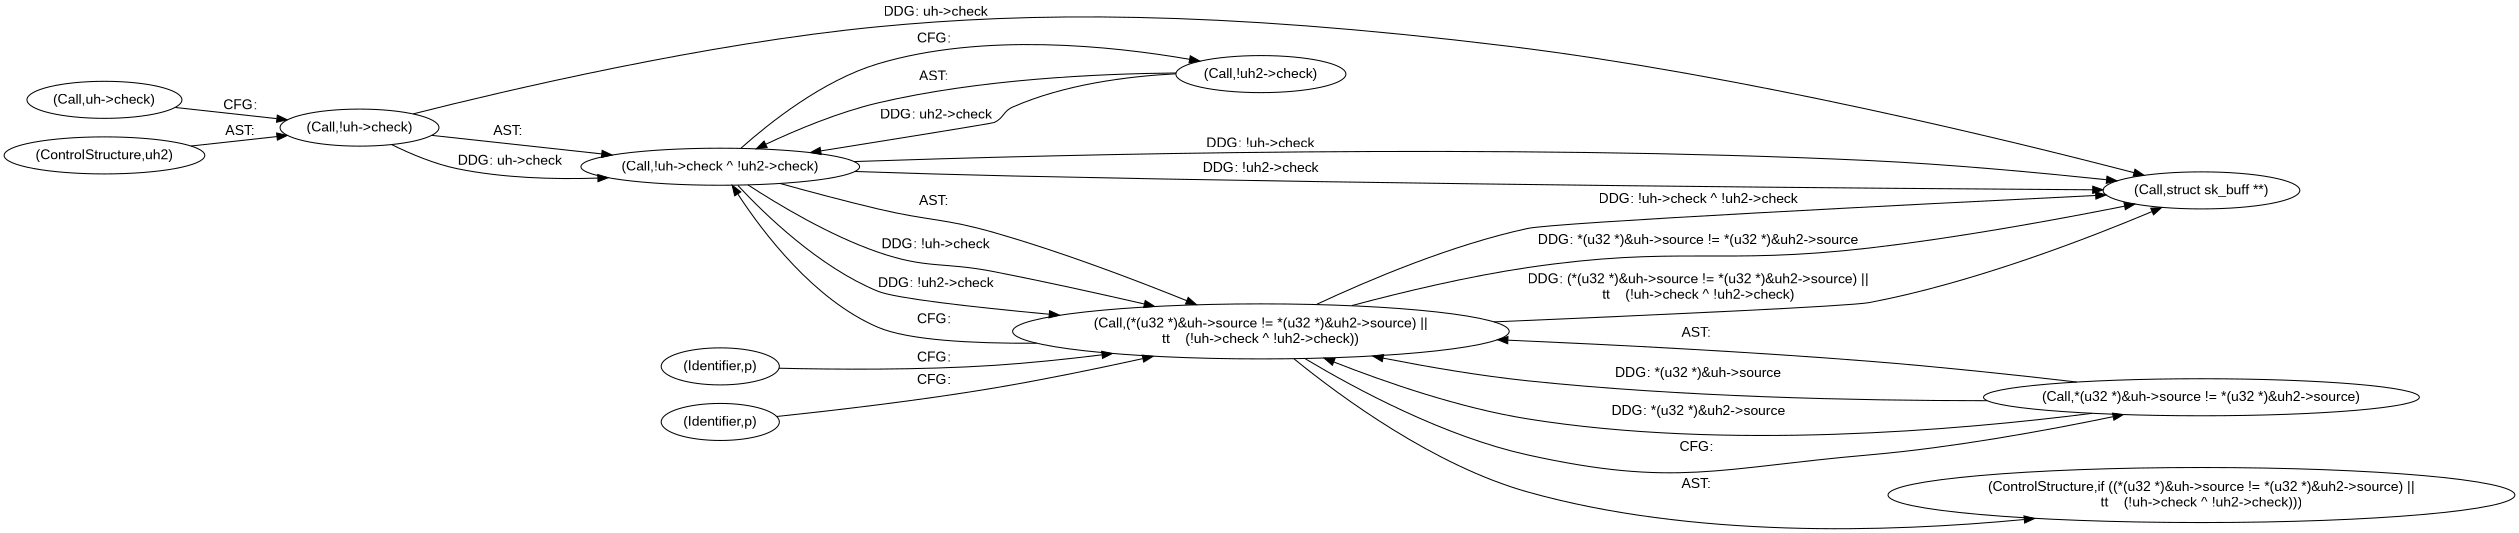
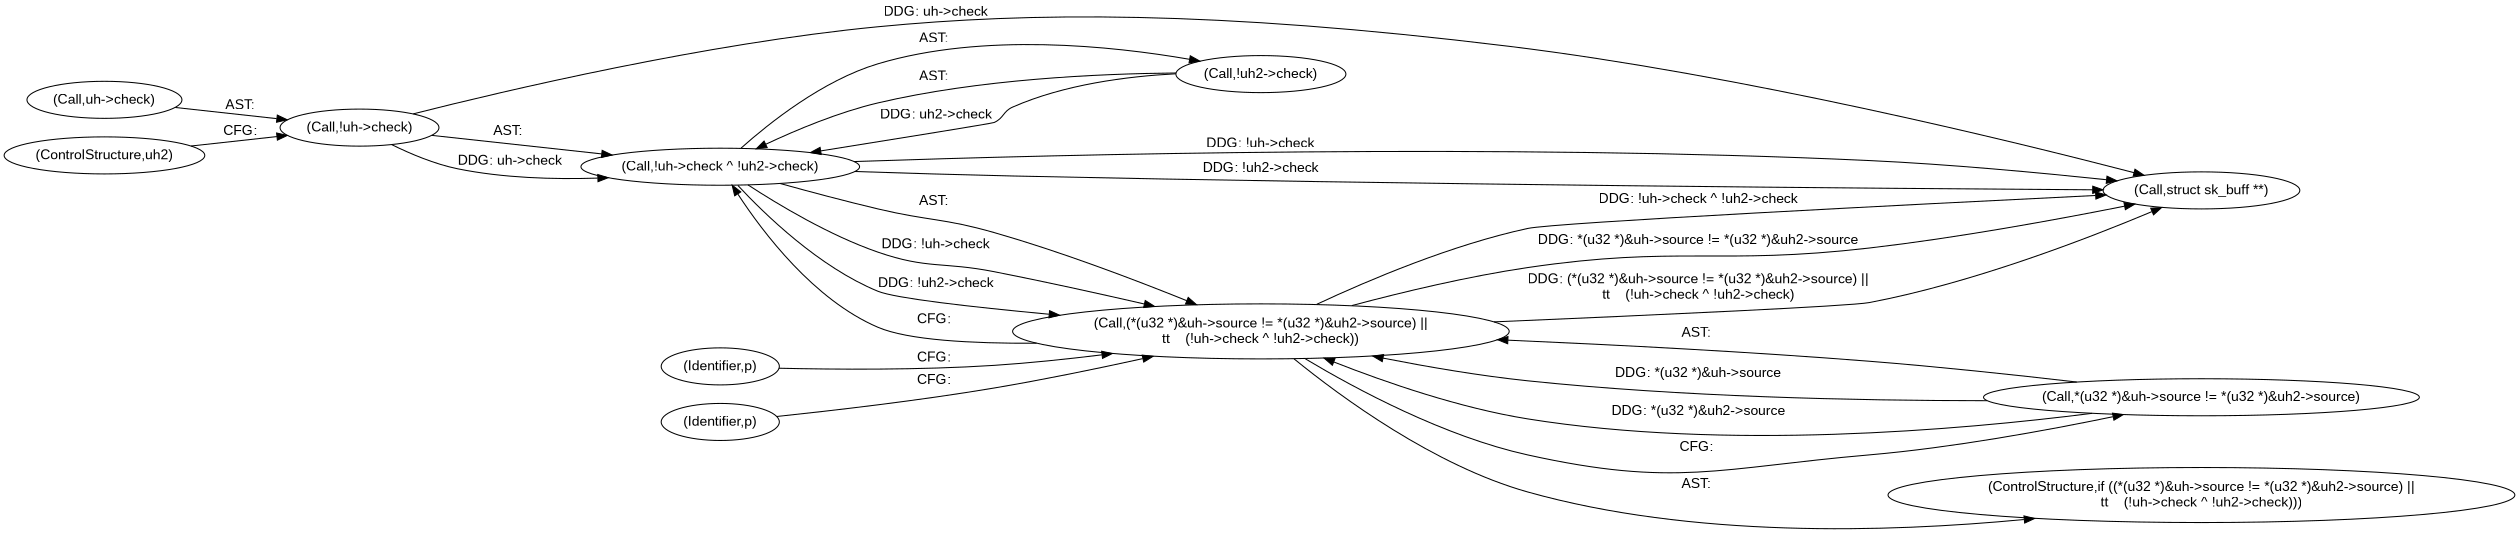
(936, 39) -> (936, 39)
(242, 105) -> (242, 105)
(242, 131) -> (242, 131)
